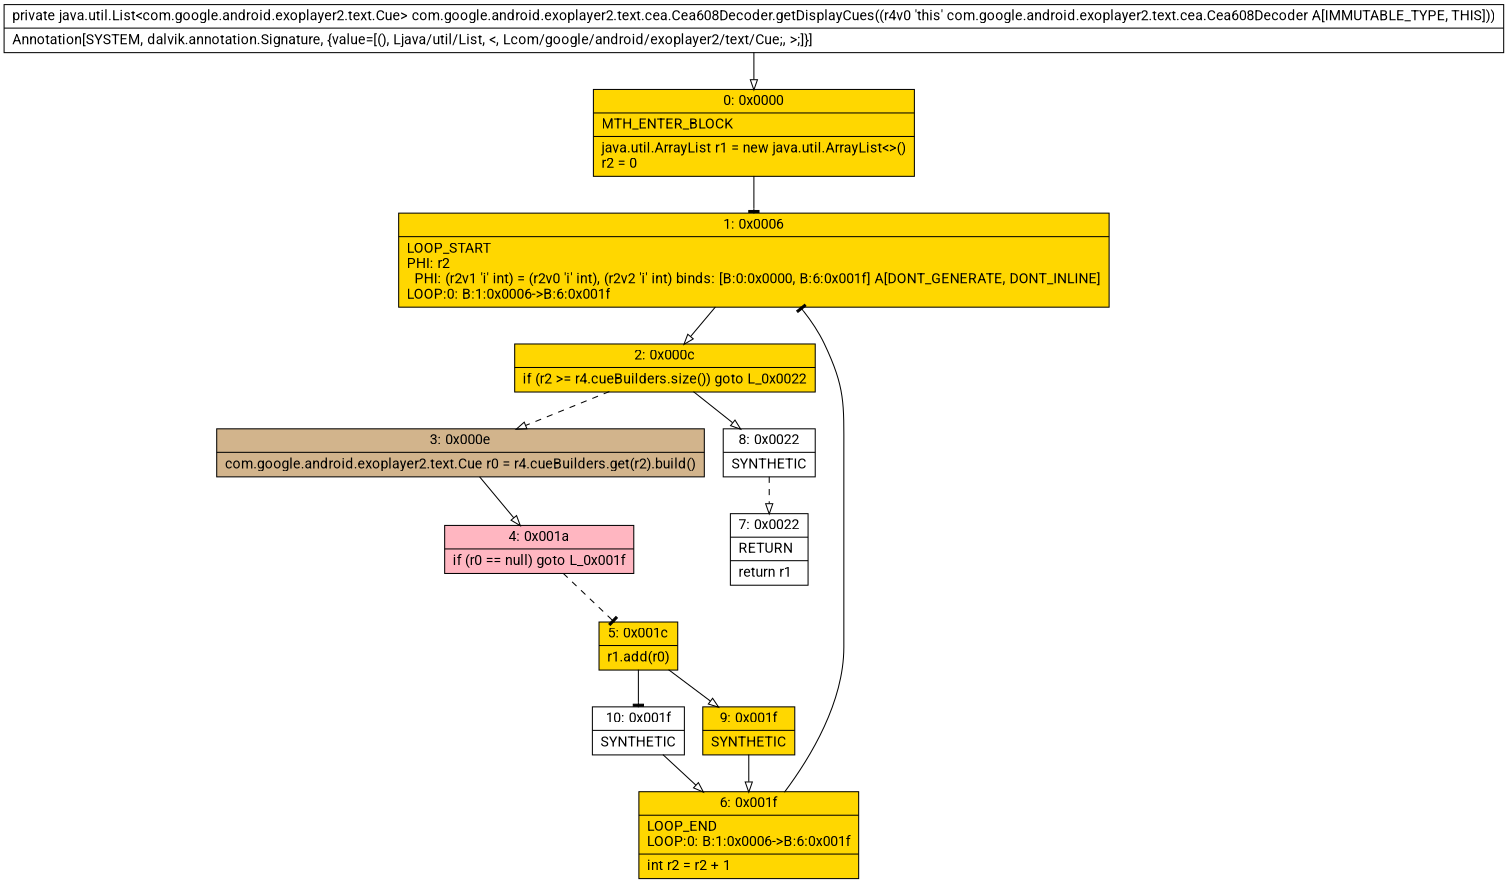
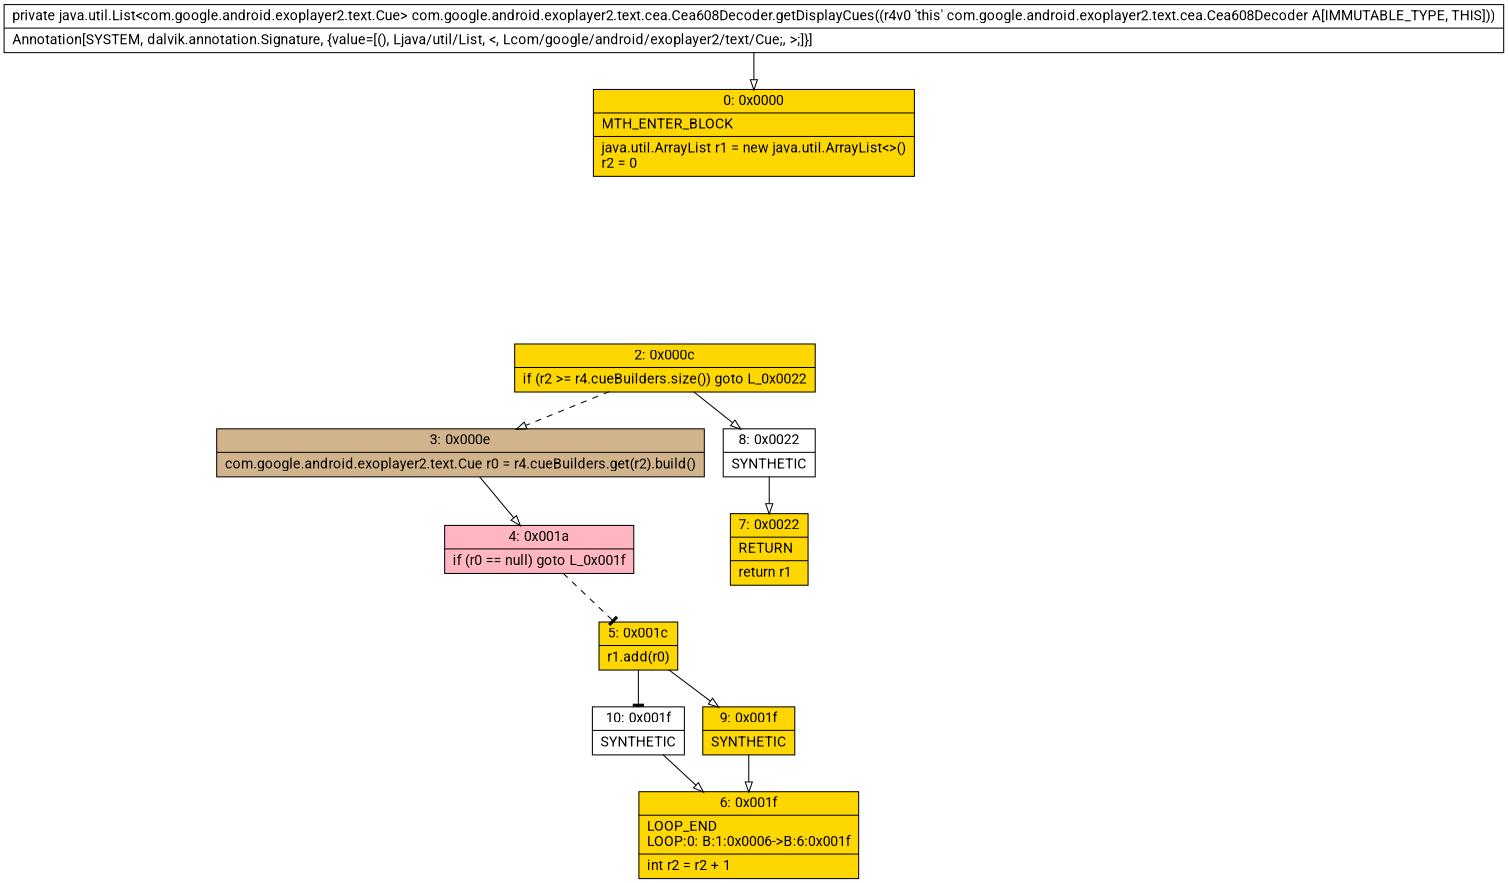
(754, 260) -> none
(769, 490) -> (769, 490)
(769, 549) -> (769, 549)
